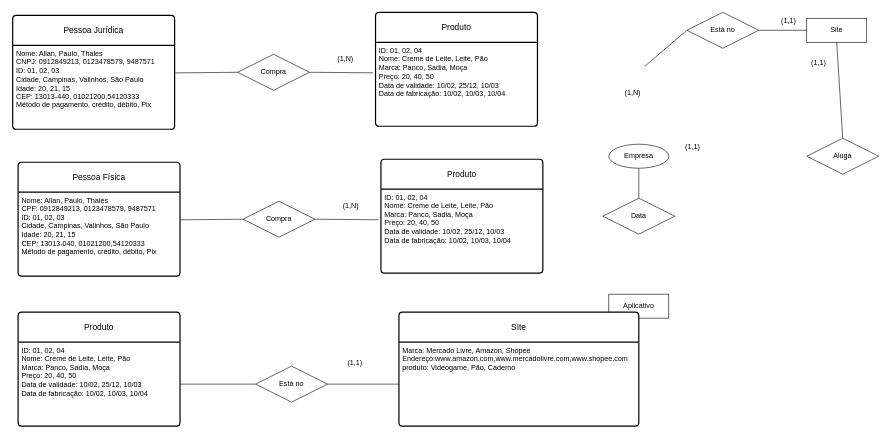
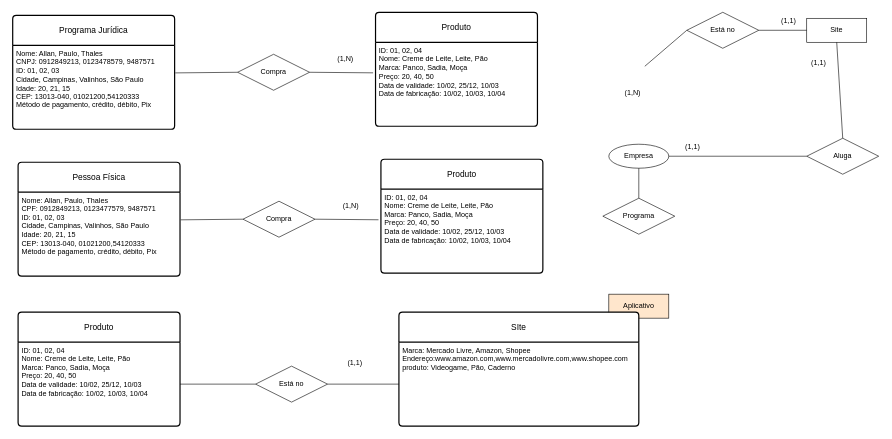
(93, 30) -> (93, 30)
(88, 80) -> (88, 80)
none -> (738, 156)
(639, 216) -> (639, 216)
(94, 227) -> (94, 227)
(639, 306) -> (639, 306)
